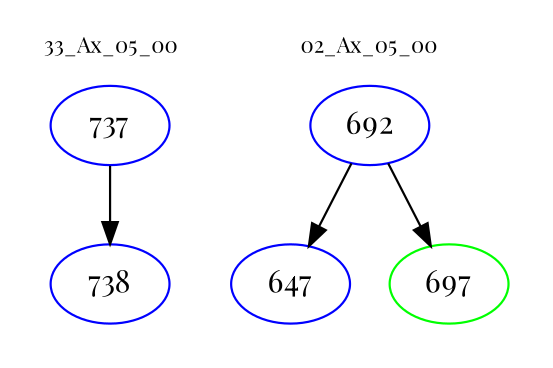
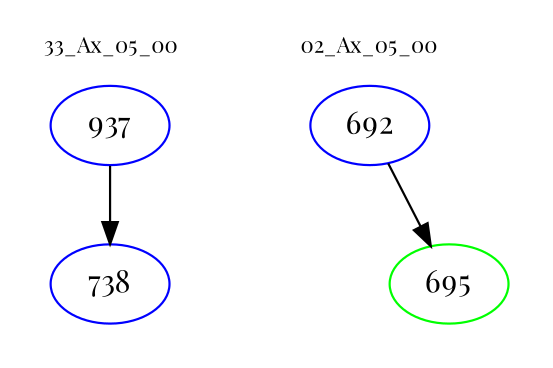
(110, 125) -> (110, 125)
(291, 284) -> none
(449, 284) -> (449, 284)
